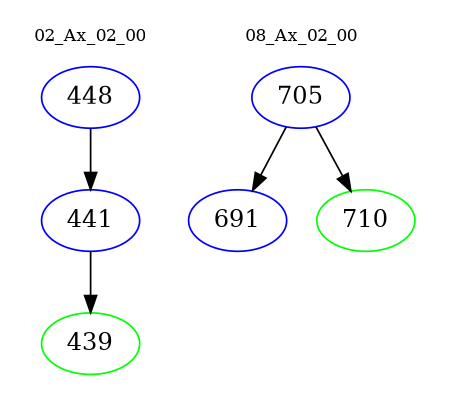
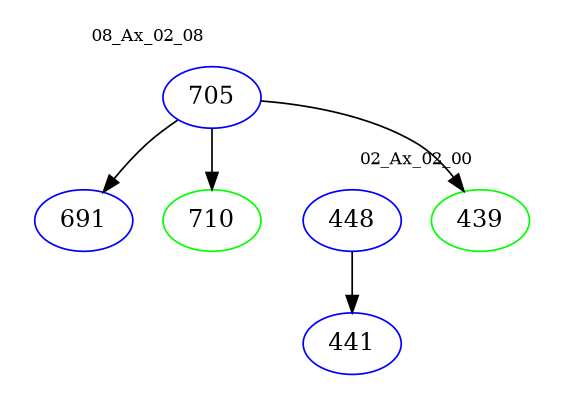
(302, 37) -> (148, 37)
(91, 274) -> (365, 121)
